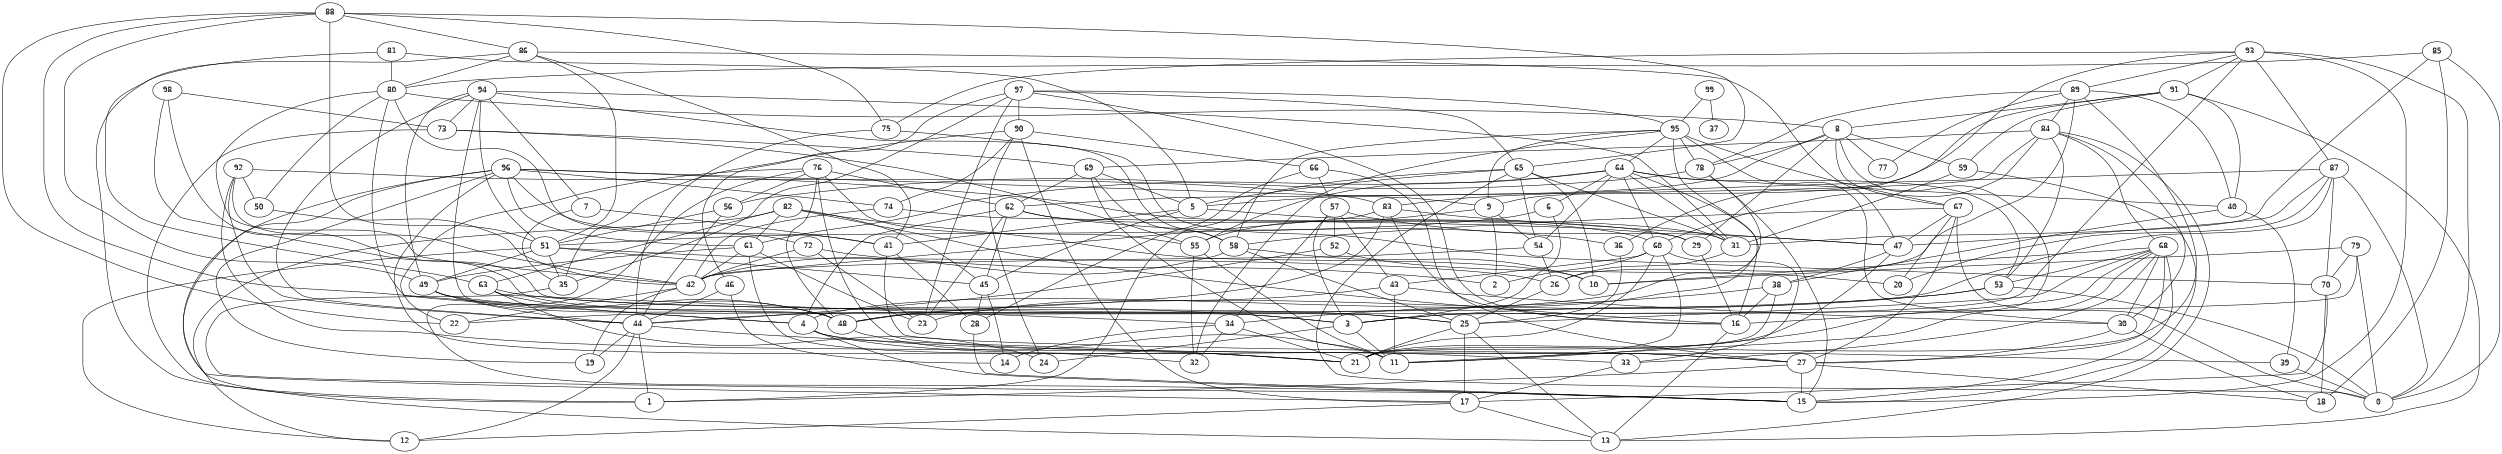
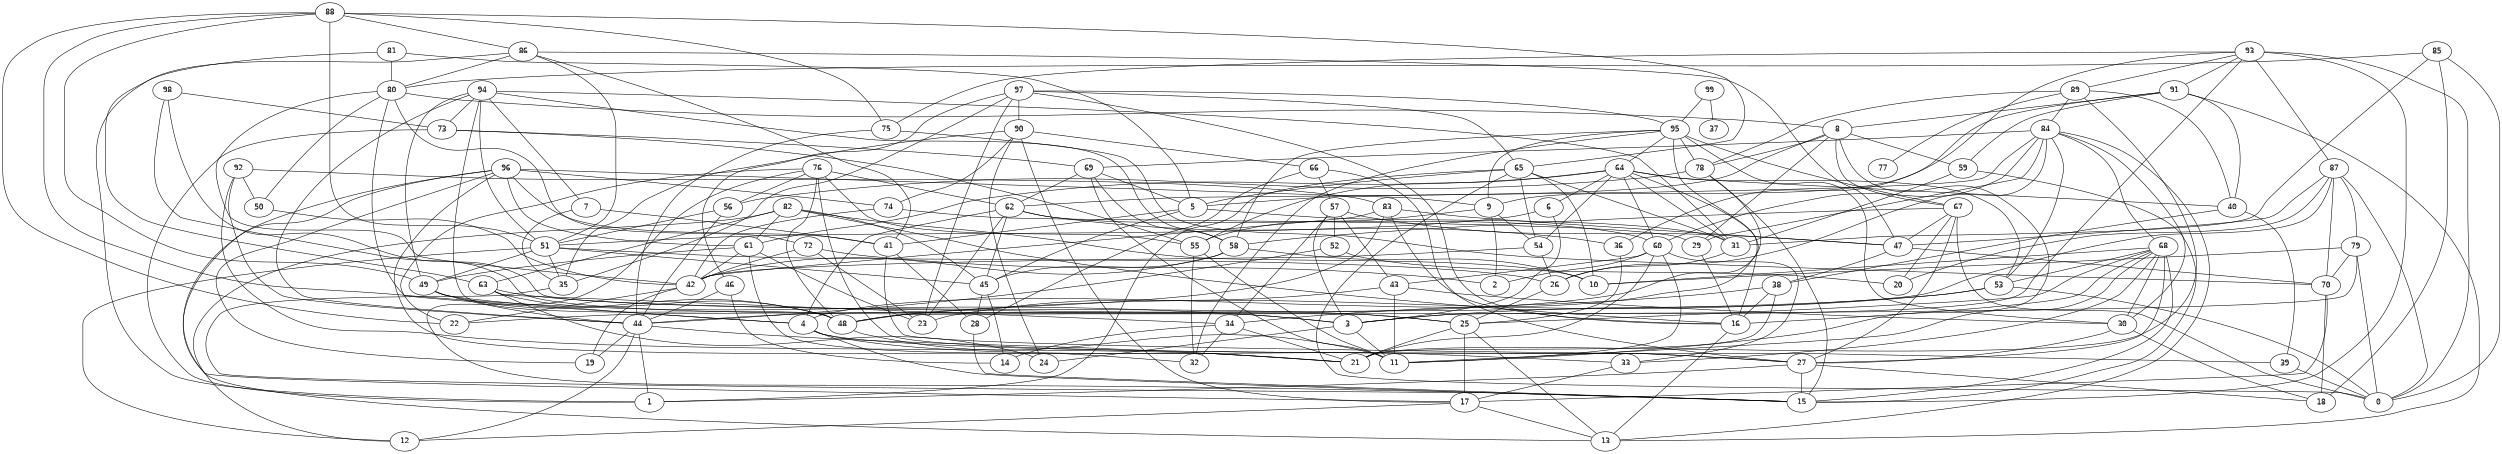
(1860, 149) -> none
(1745, 187) -> (2354, 205)
(958, 192) -> (1887, 204)
(1966, 223) -> (1825, 237)
(426, 238) -> none
(1349, 287) -> (1109, 267)
(1641, 347) -> (2192, 273)
